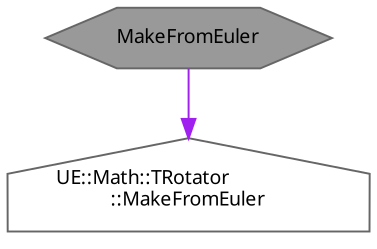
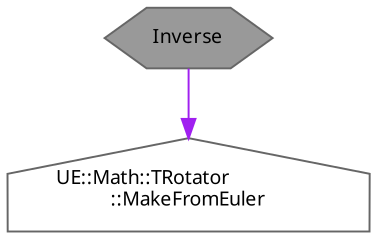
(189, 38) -> (189, 38)
